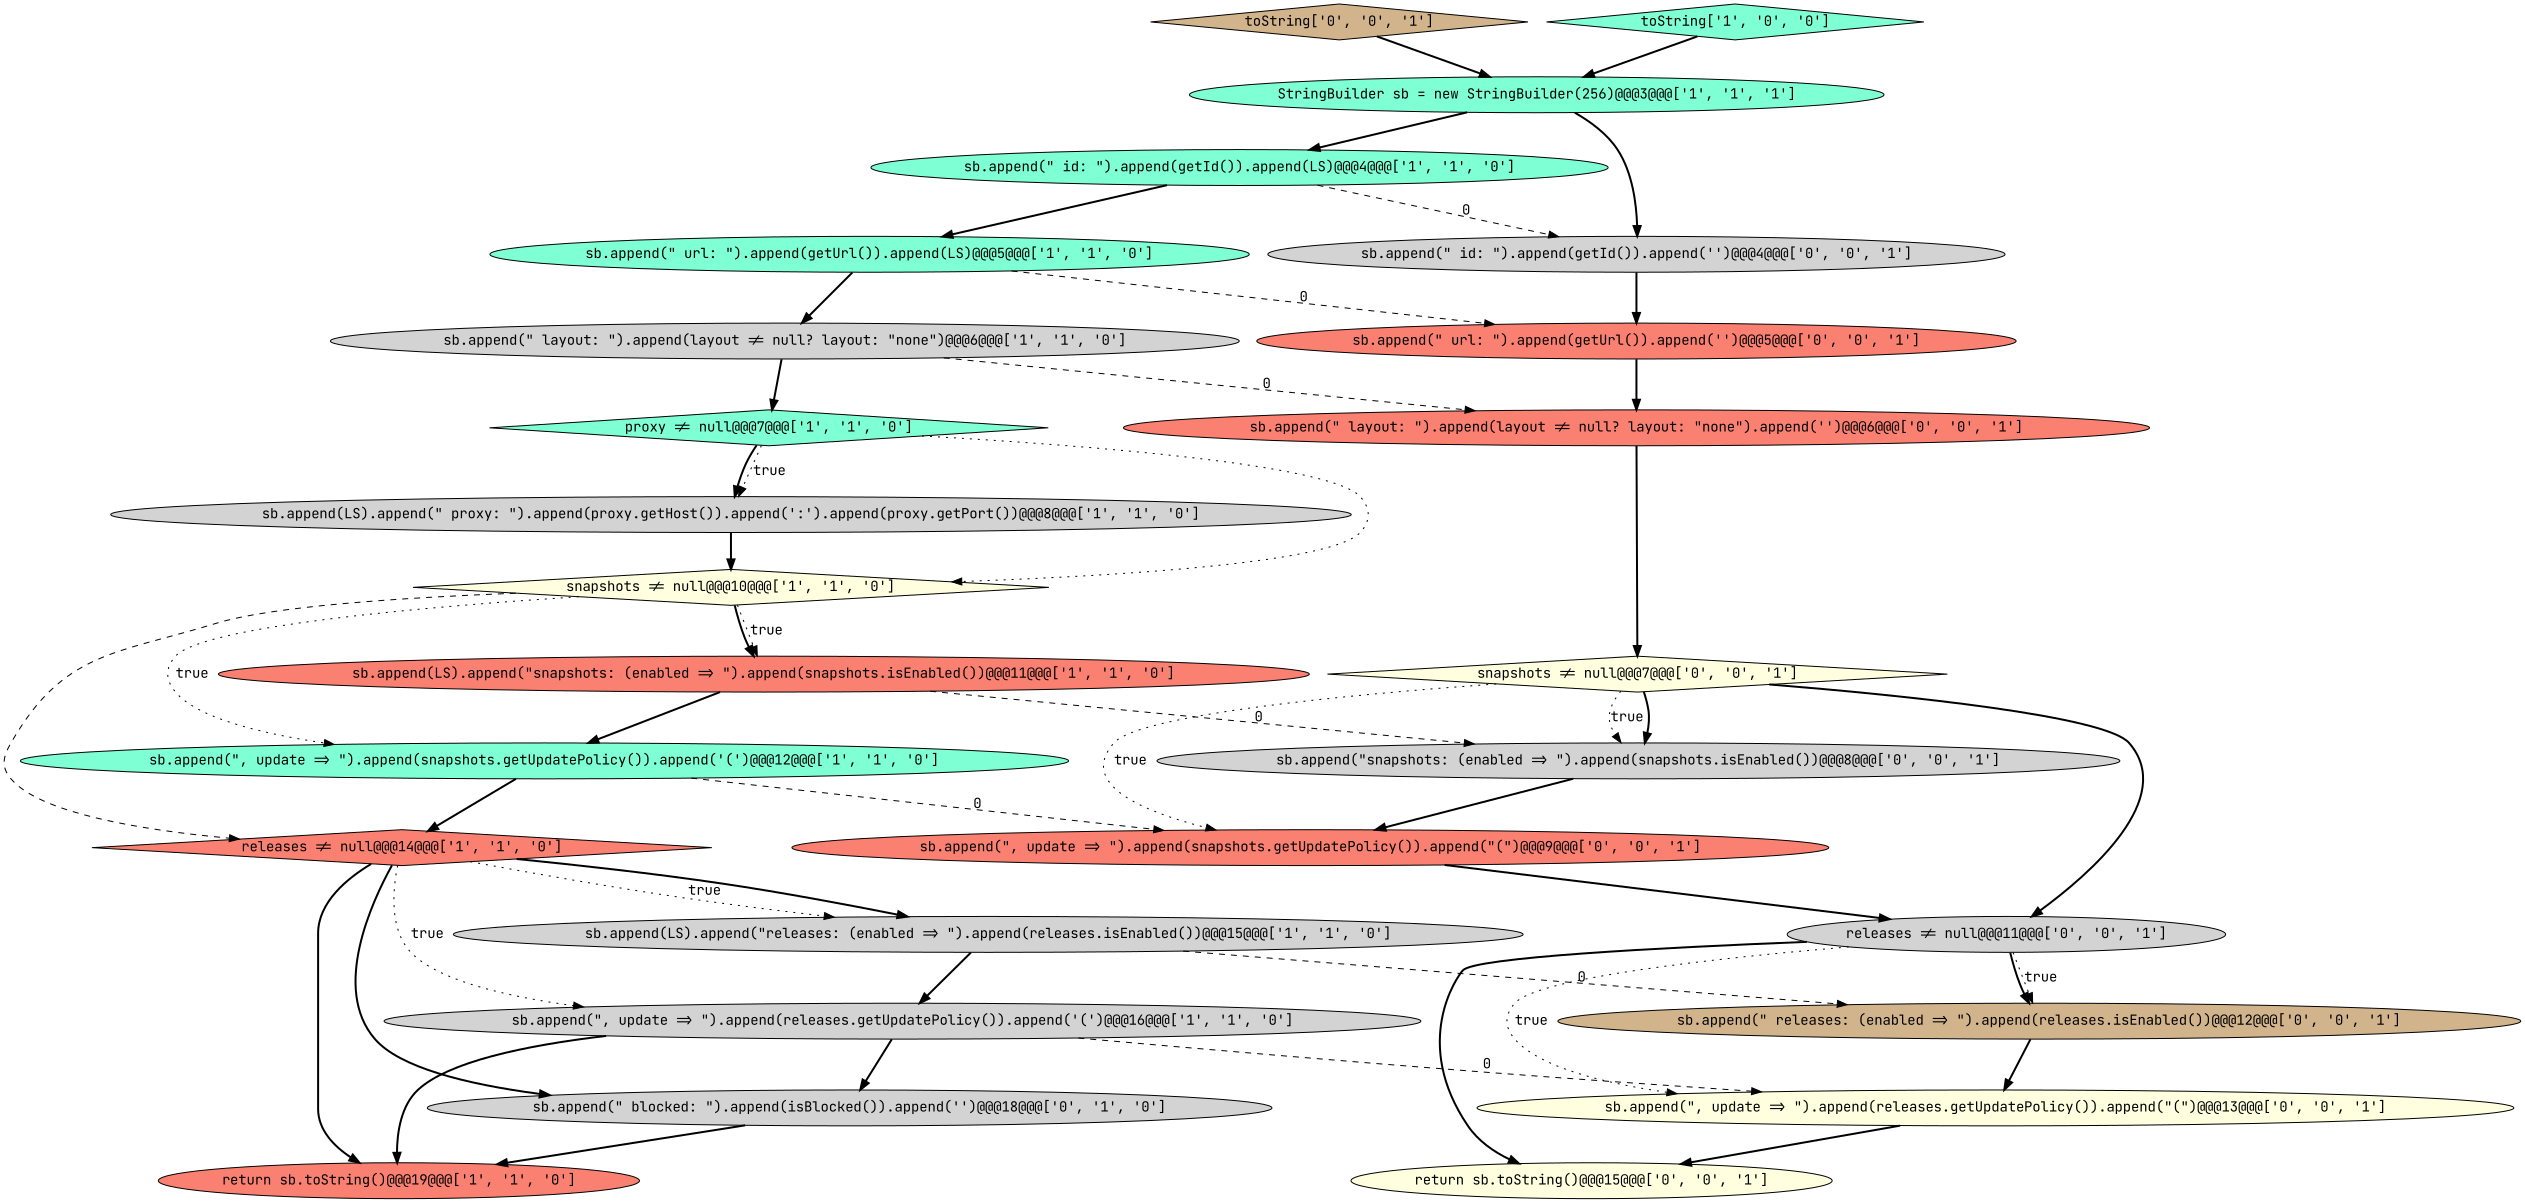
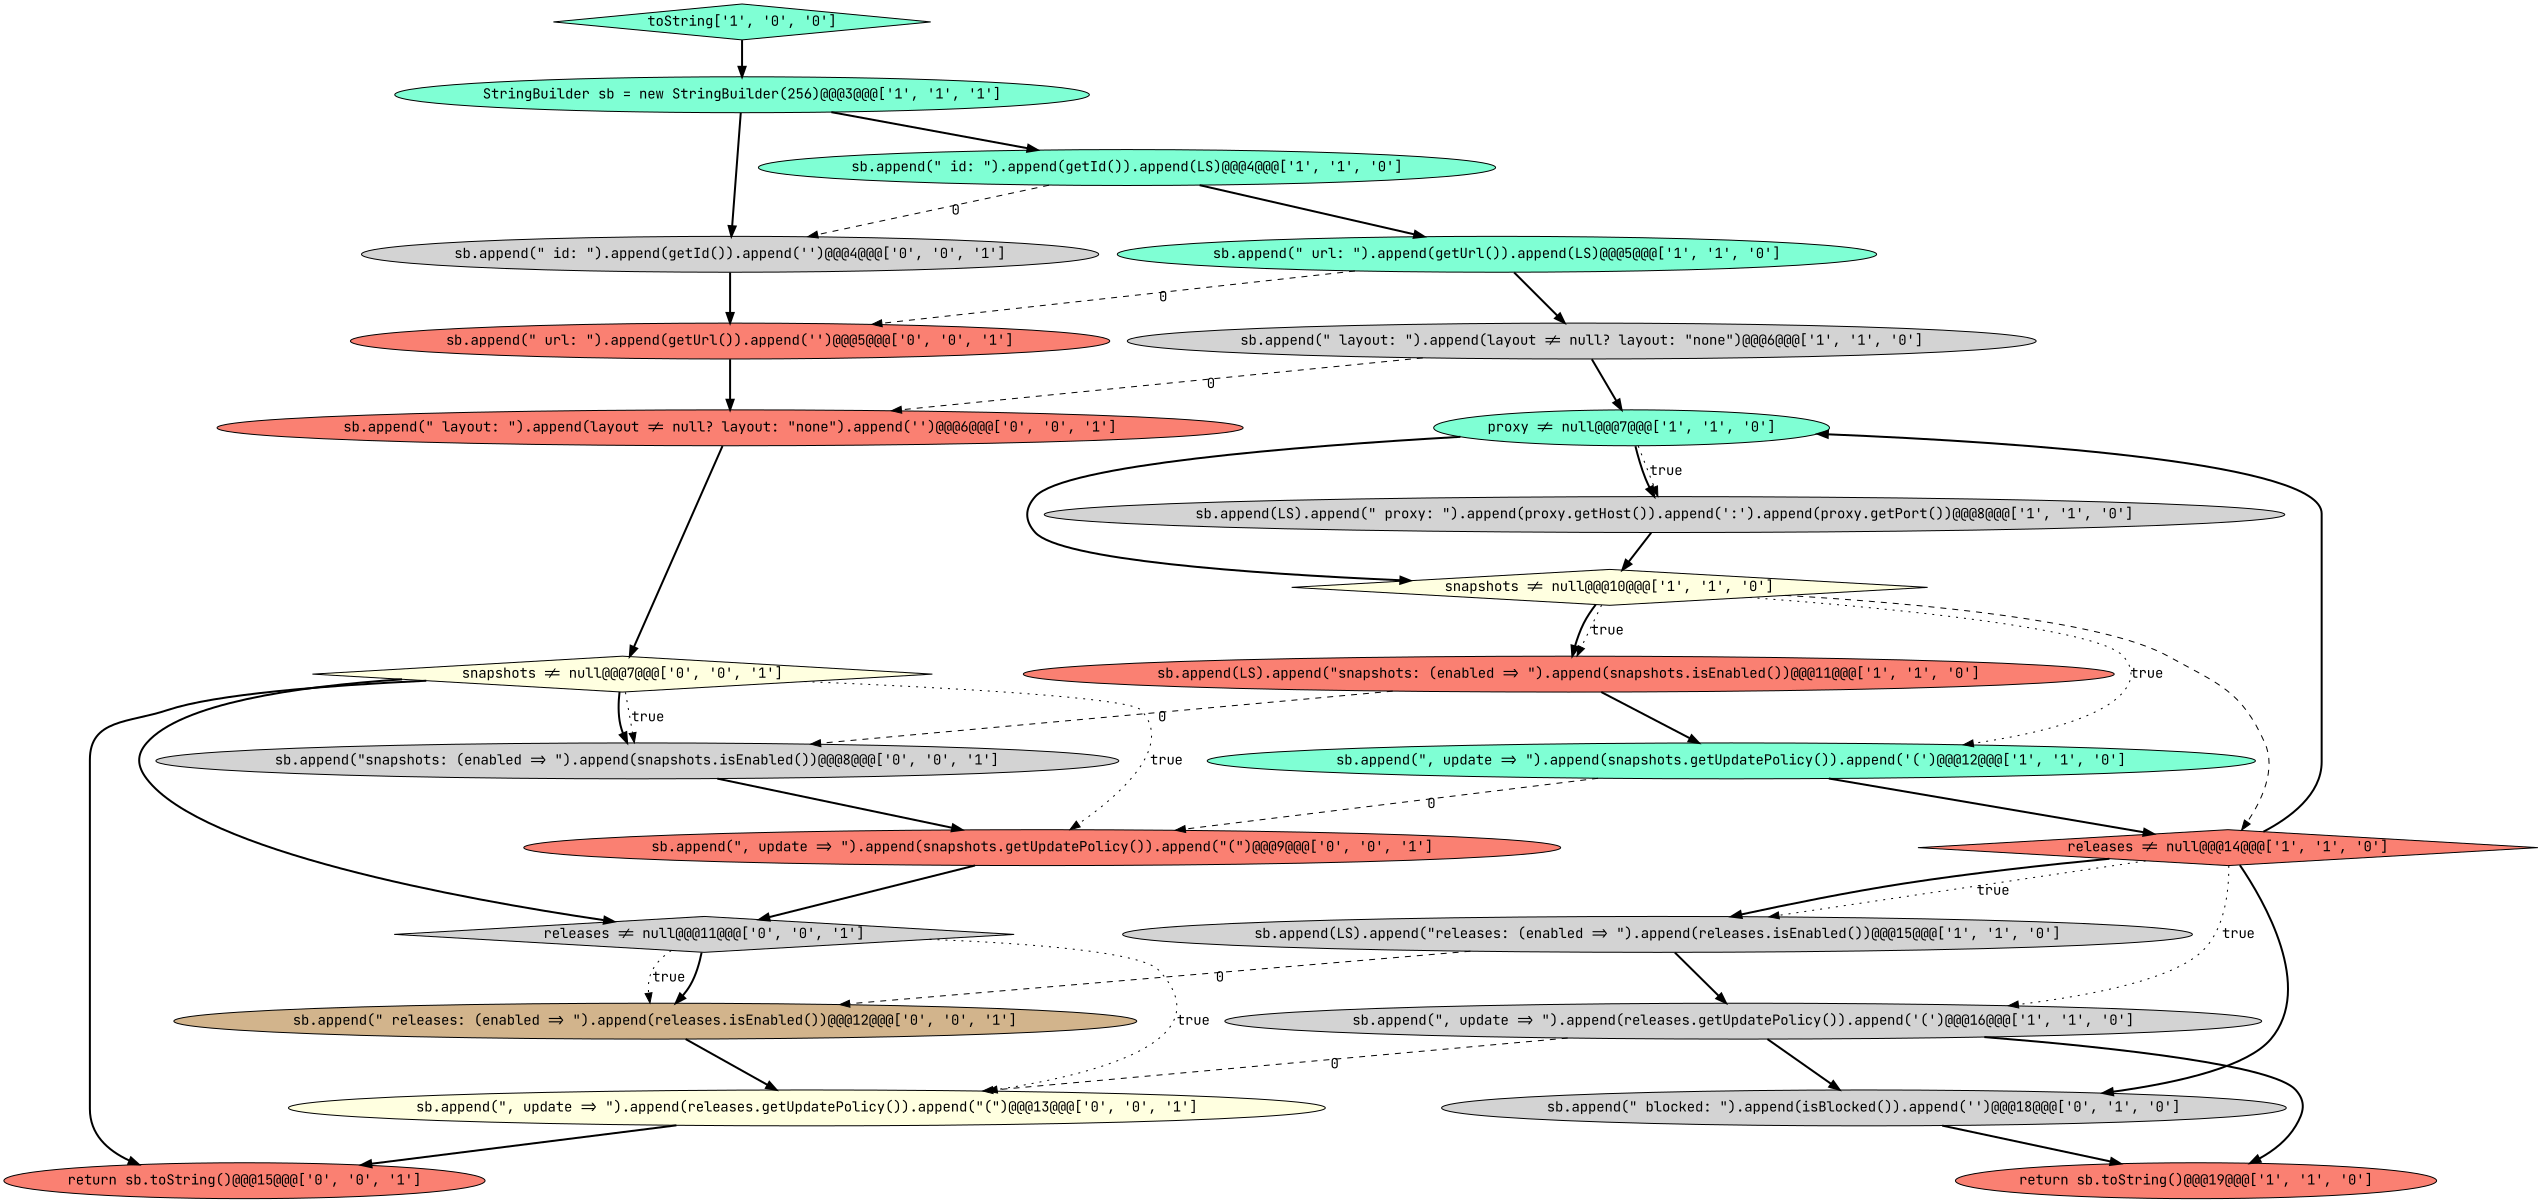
(1339, 22) -> none
(769, 428) -> (1632, 428)
(1360, 496) -> (1044, 491)
(2006, 934) -> (704, 934)
(1524, 959) -> (90, 788)
(318, 1006) -> (2252, 476)
(1592, 1181) -> (244, 1181)
